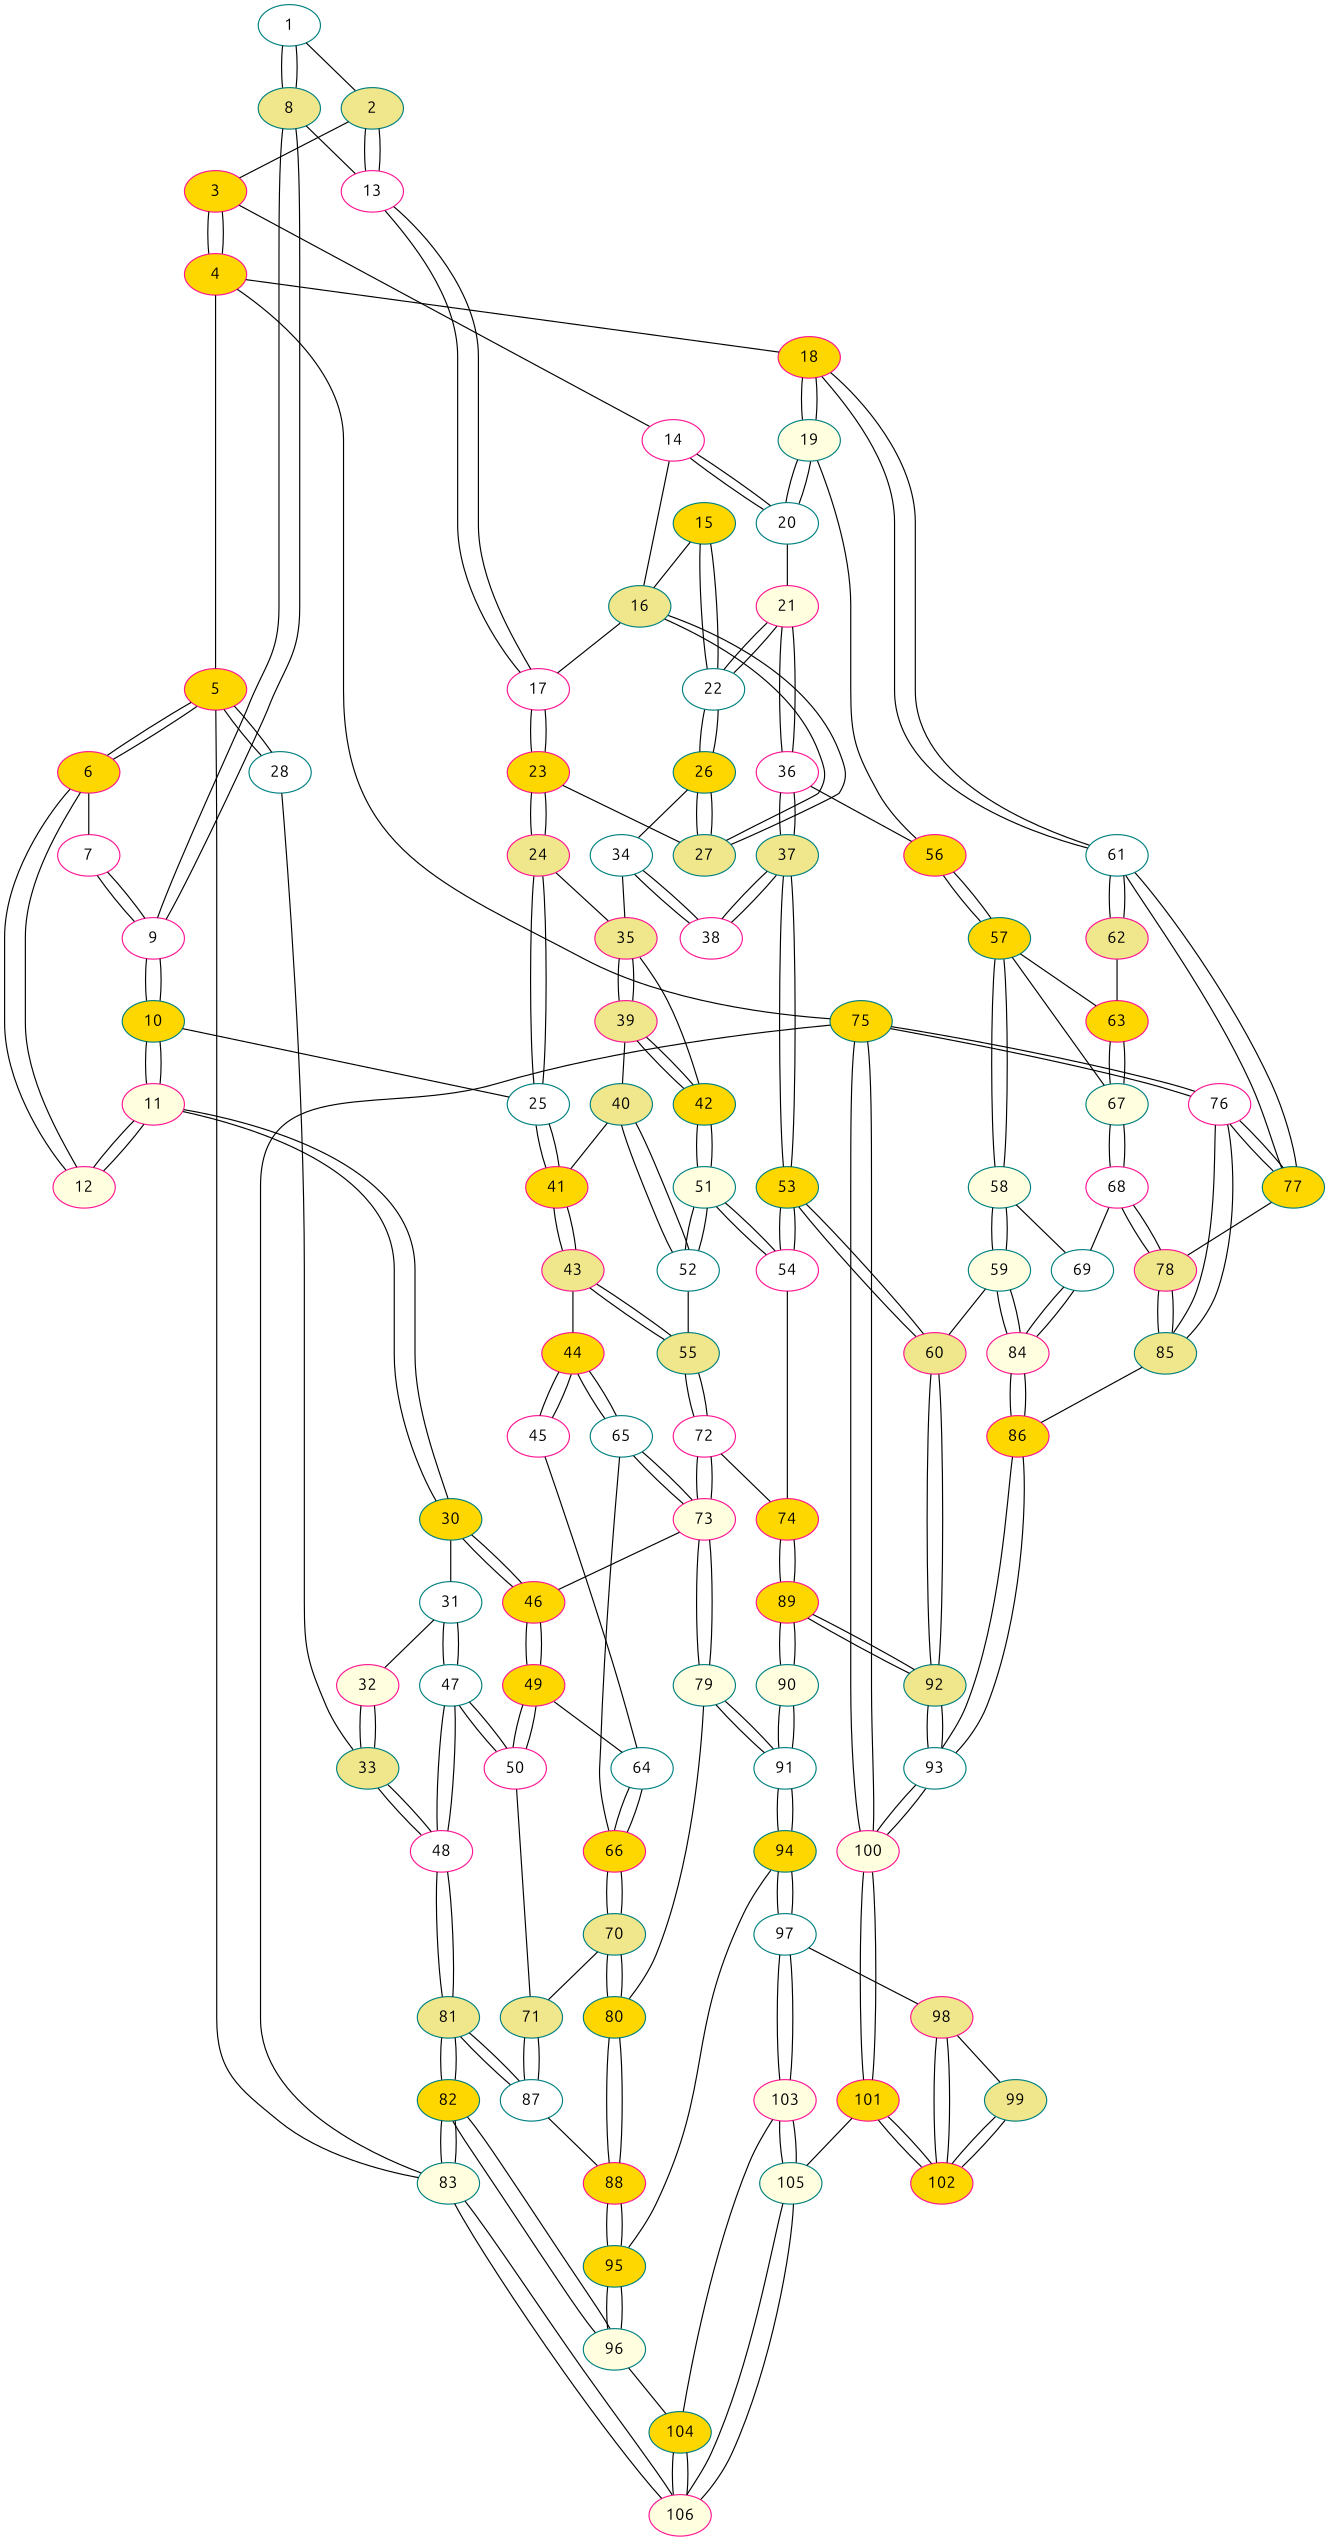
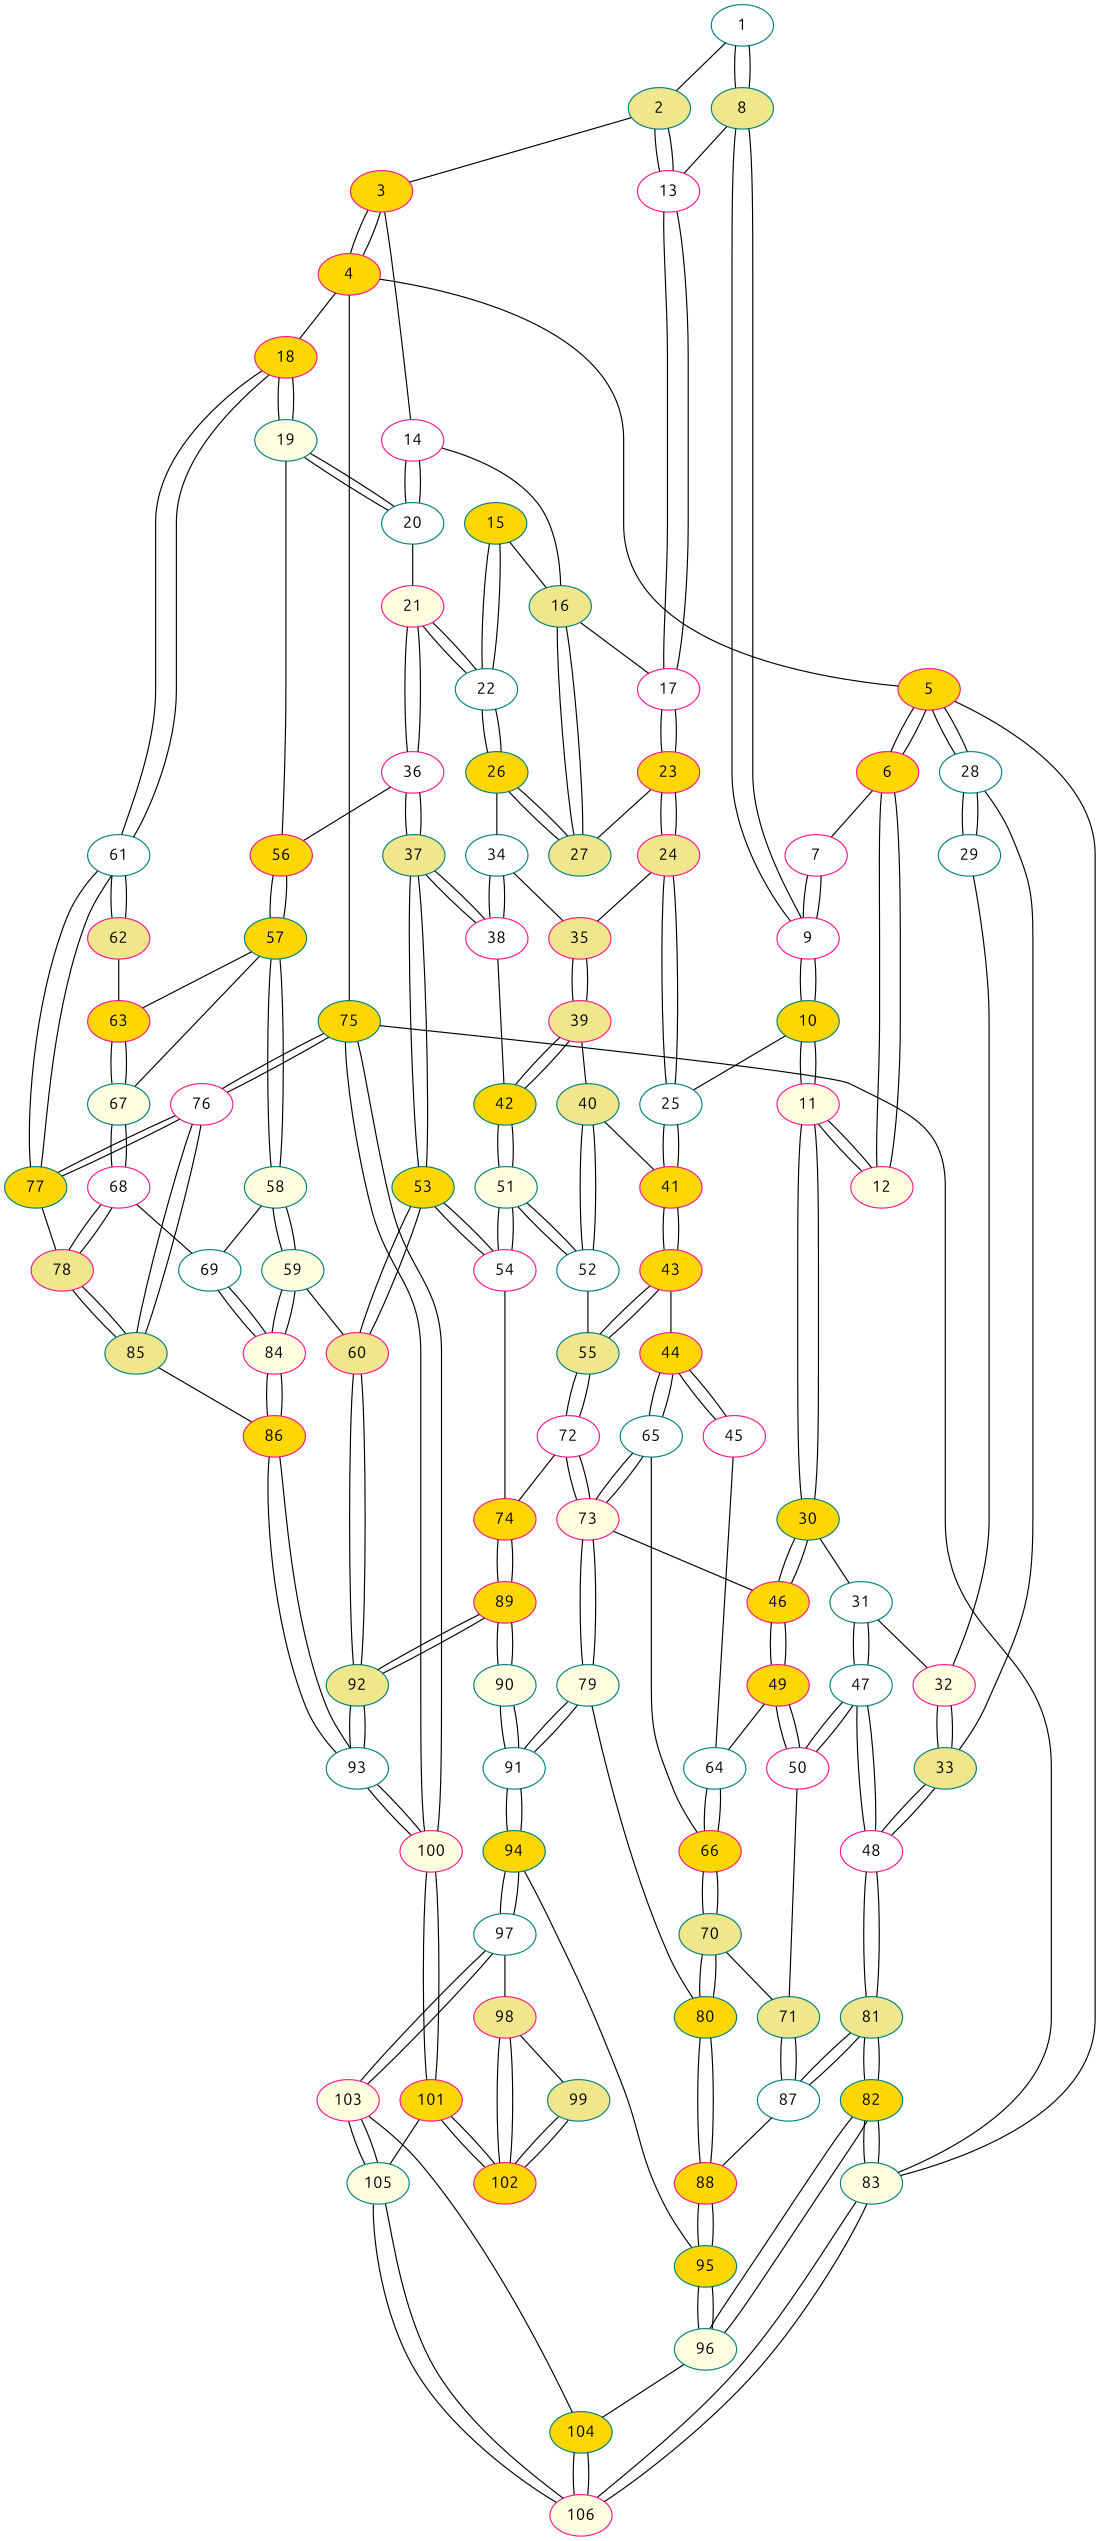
none -> (969, 855)
(675, 1018) -> (501, 1021)
(573, 1270) -> (671, 1270)
